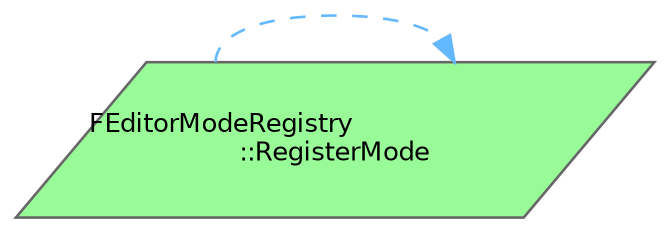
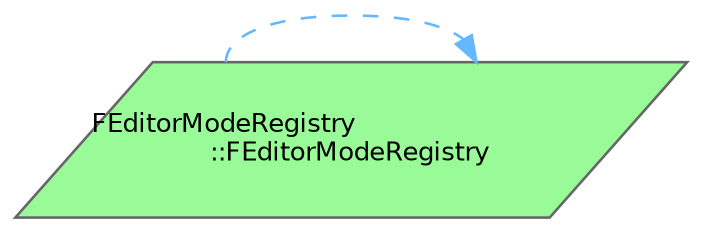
(335, 140) -> (351, 140)
